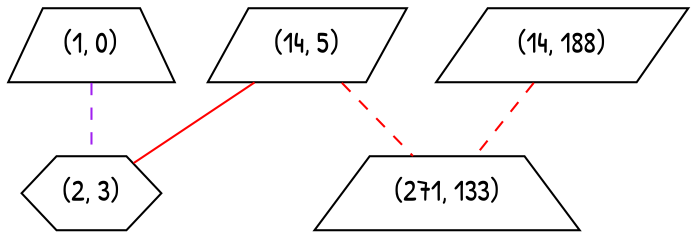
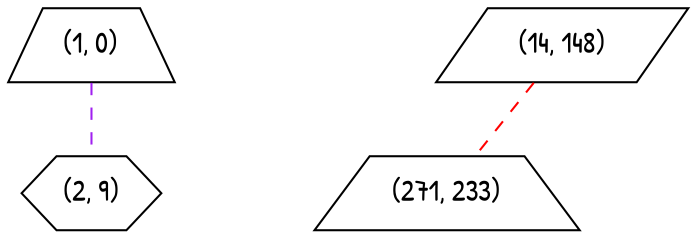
(307, 45) -> none
(562, 45) -> (562, 45)
(91, 193) -> (91, 193)
(447, 193) -> (447, 193)
